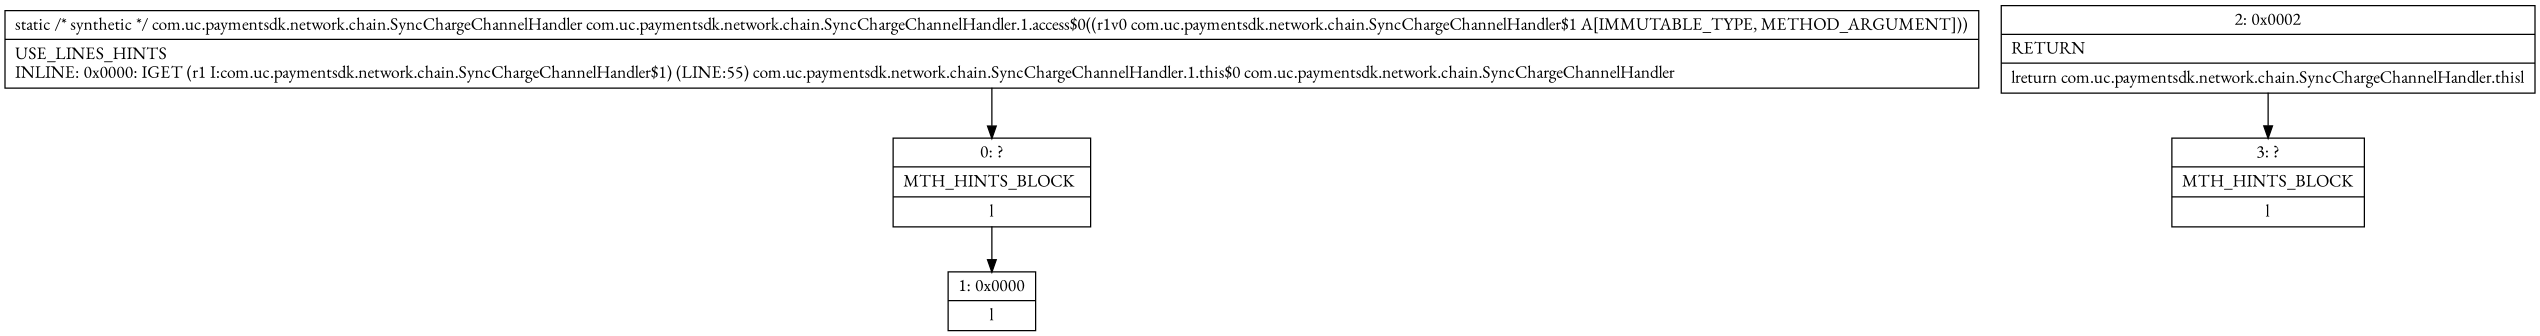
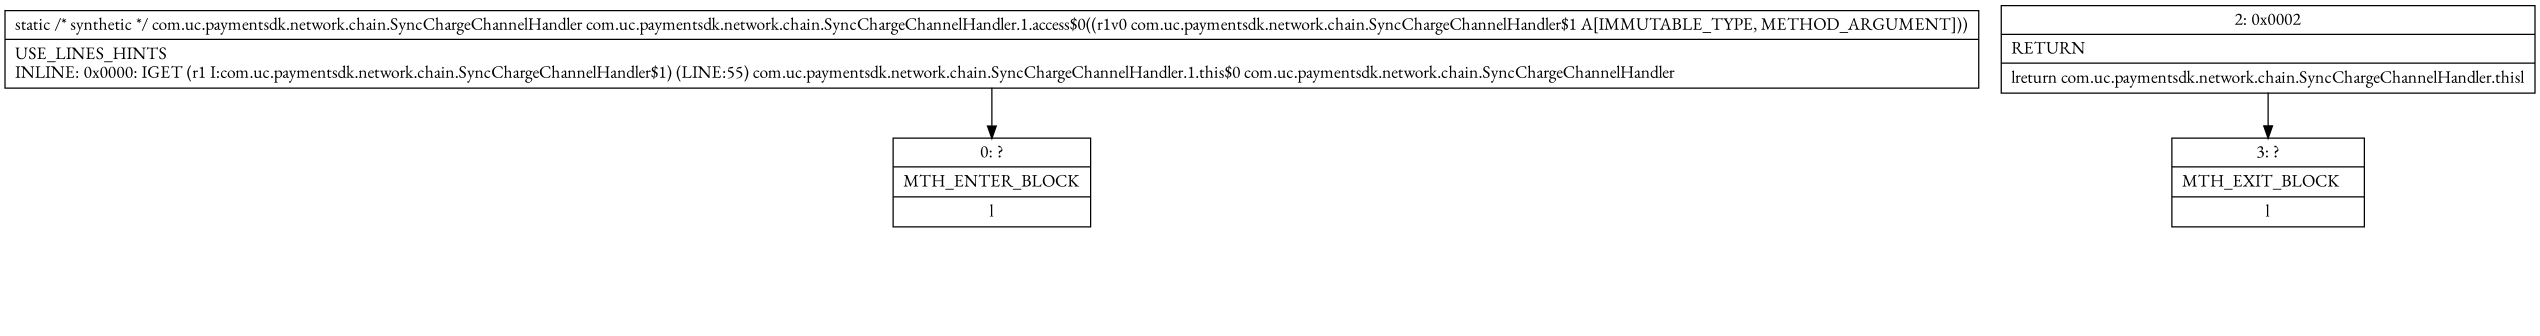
(989, 181) -> (992, 181)
(2268, 181) -> (2261, 181)
(992, 301) -> none
